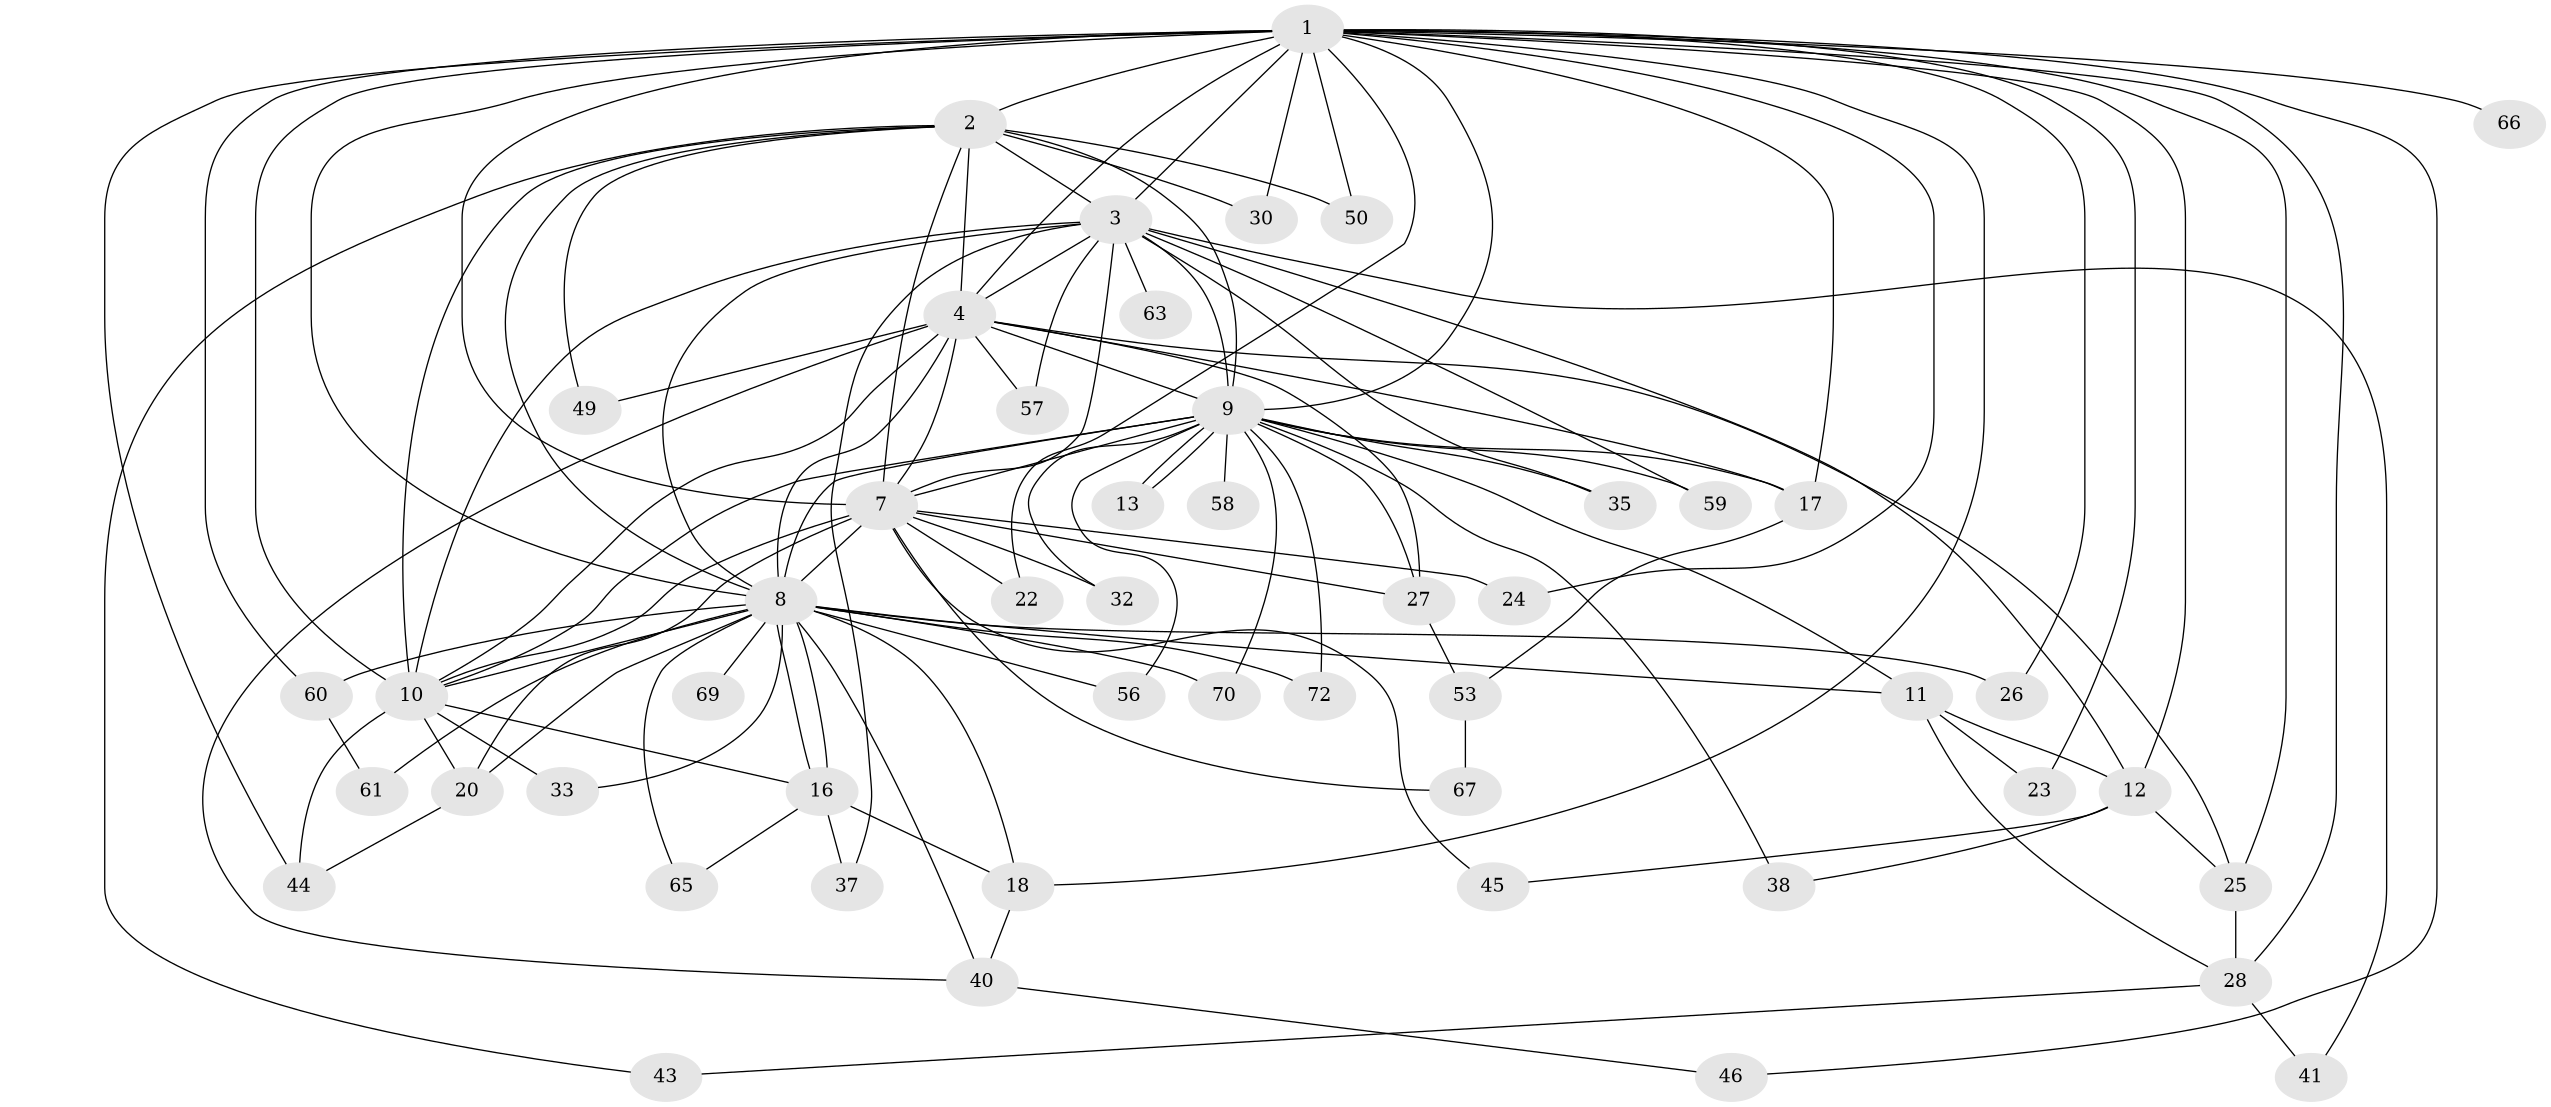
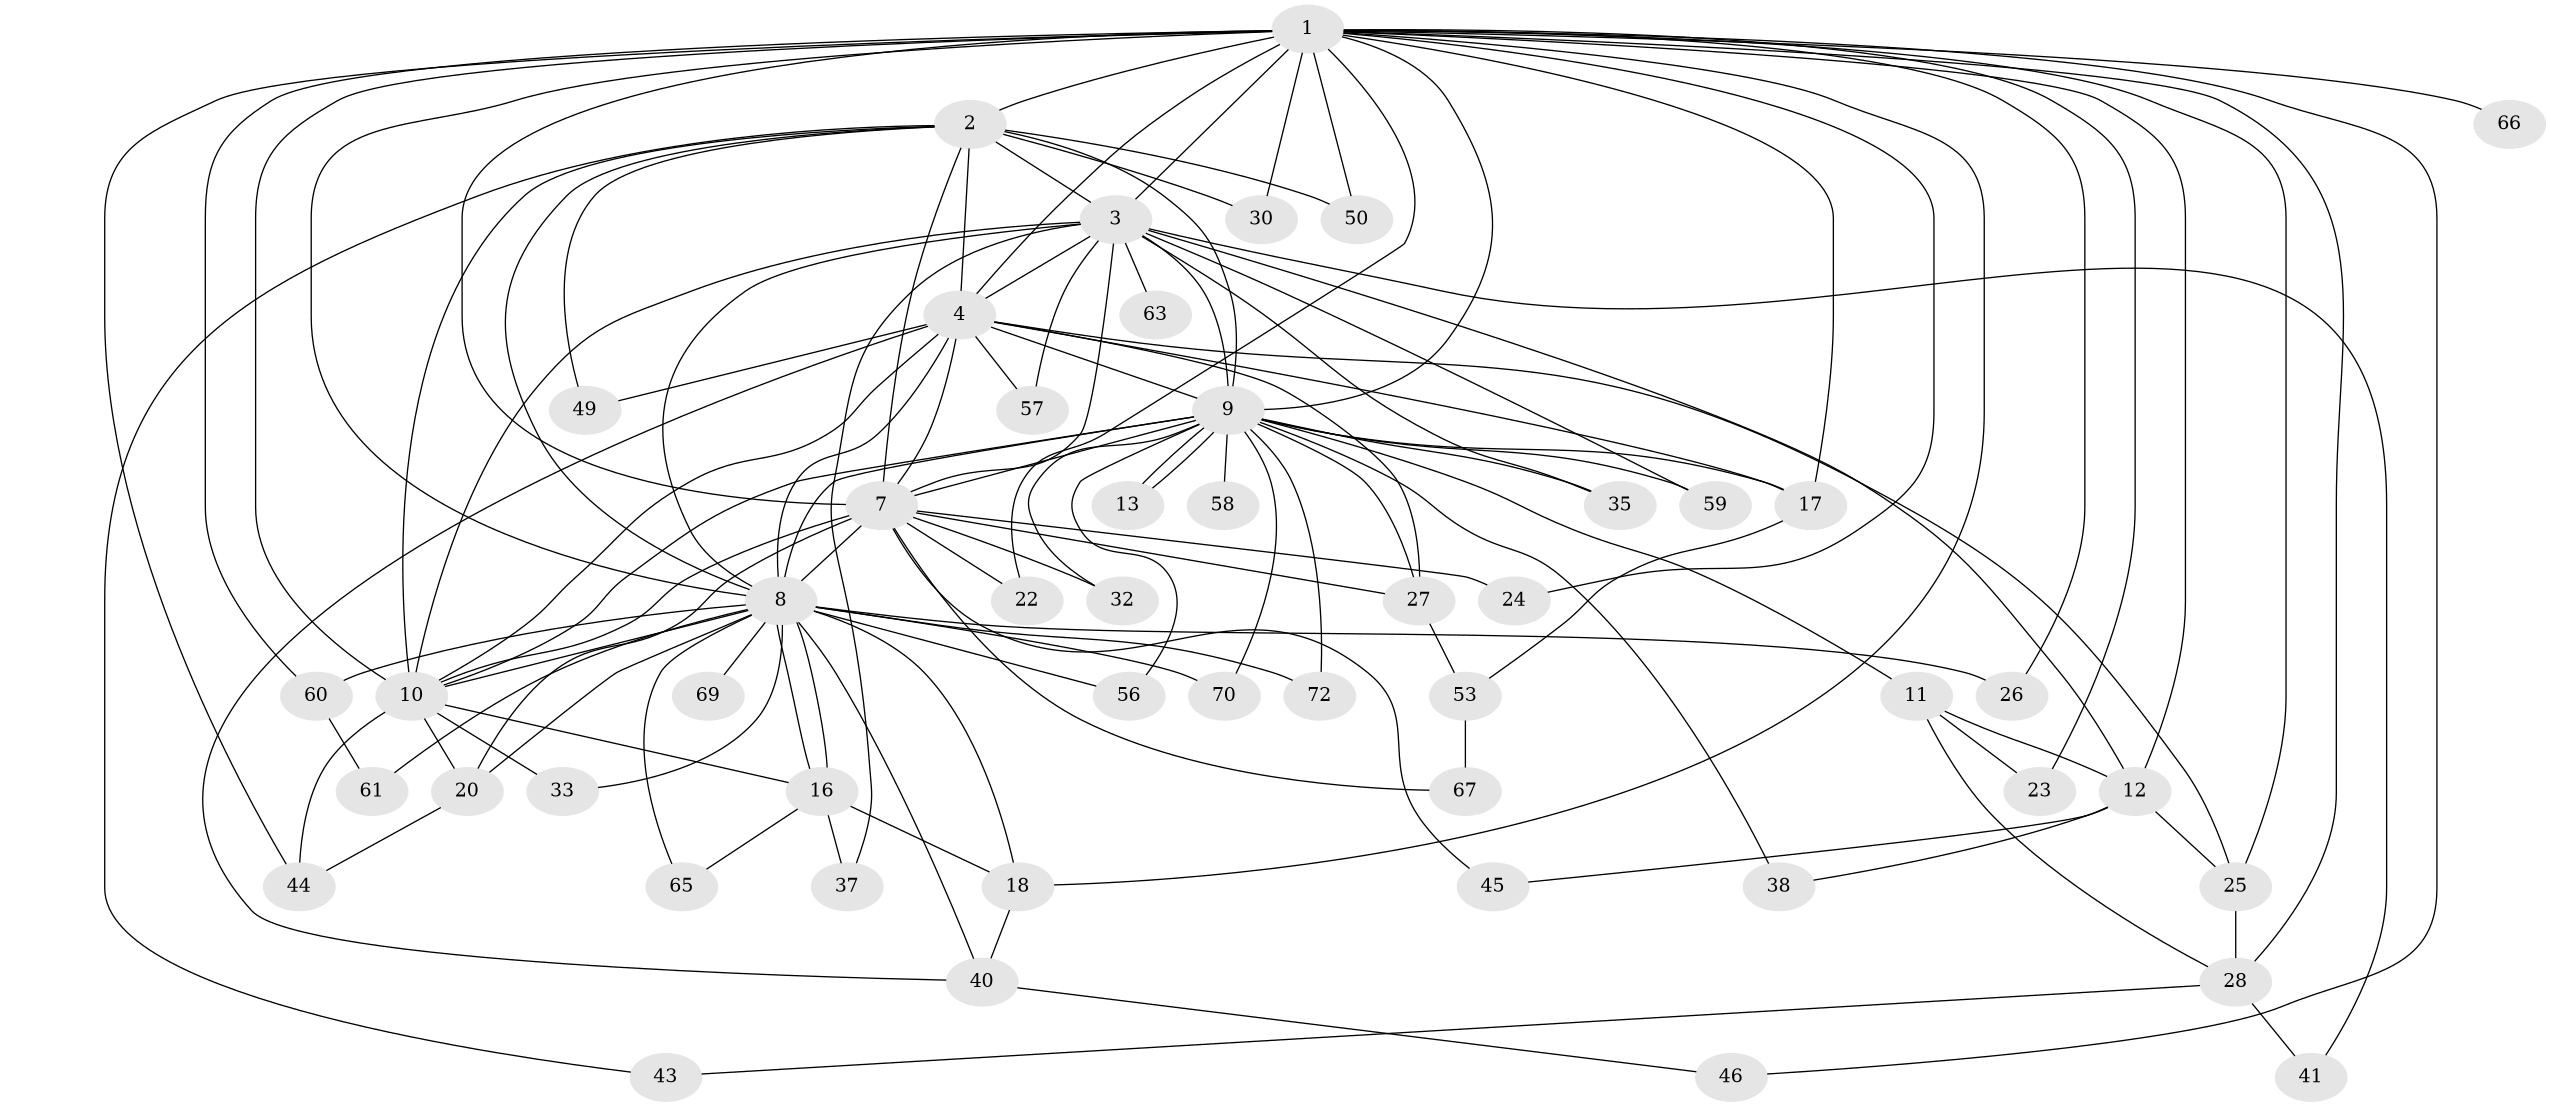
(1375, 658) -> none
